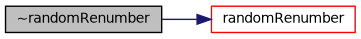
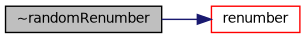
(283, 19) -> (256, 19)
